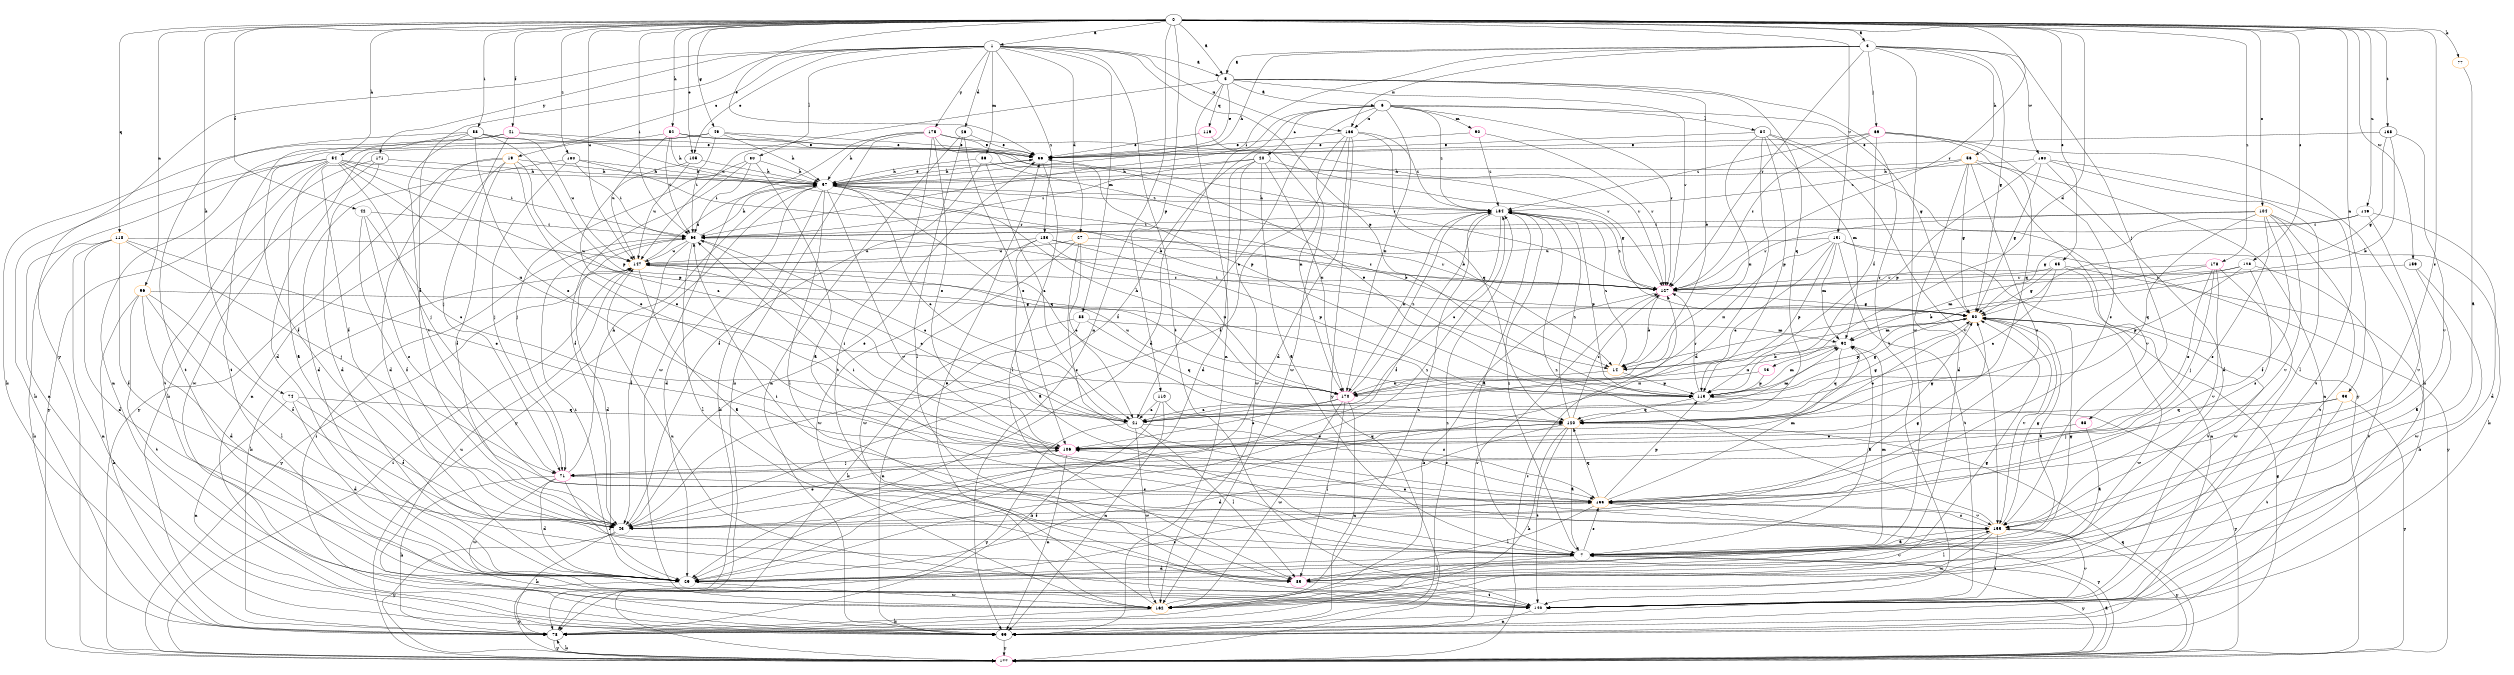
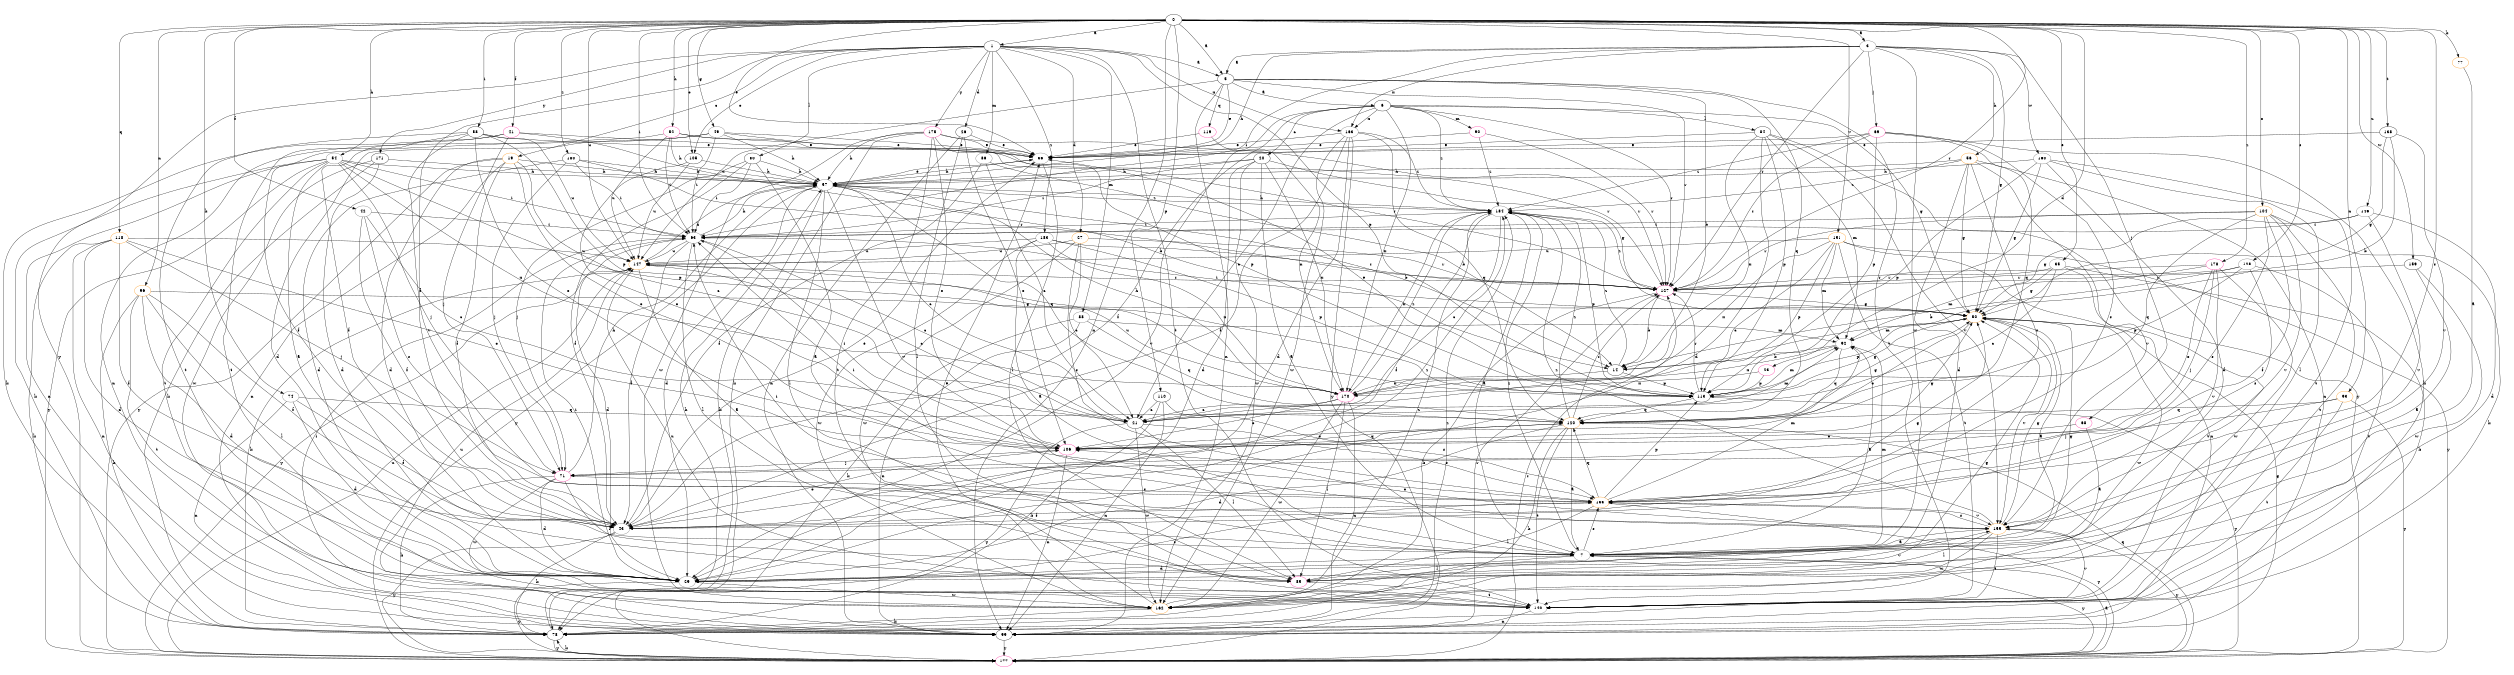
(905, 168) -> (709, 460)
(1837, 238) -> (1837, 238)
(1874, 264) -> (1874, 264)
(1151, 344) -> (1151, 344)
(1615, 370) -> (1615, 370)
(393, 463) -> (393, 463)
